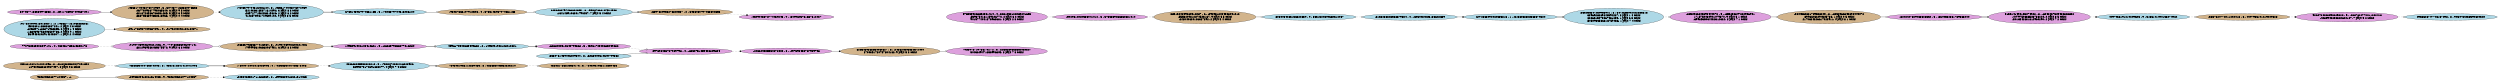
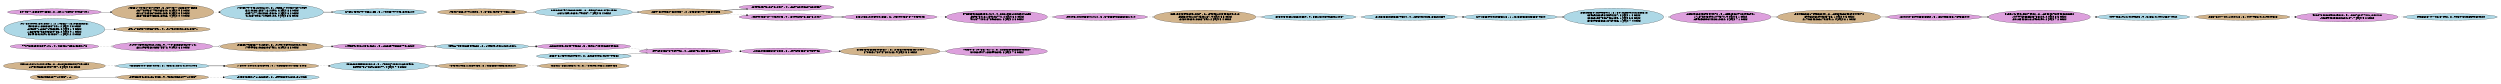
none -> (786, 7)
(431, 12) -> none
none -> (890, 17)
